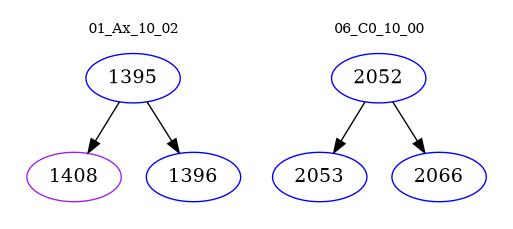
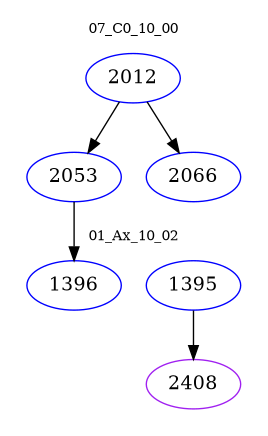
(379, 30) -> (134, 30)
(379, 78) -> (133, 78)
(159, 121) -> (74, 232)
(74, 177) -> (193, 384)
